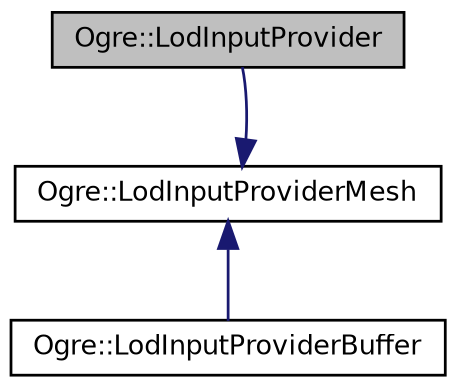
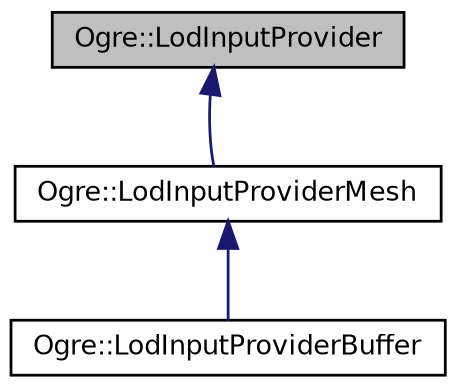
(246, 103) -> (210, 131)
